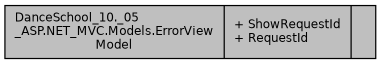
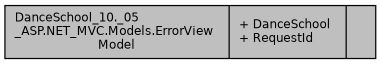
(288, 25) -> (285, 25)
